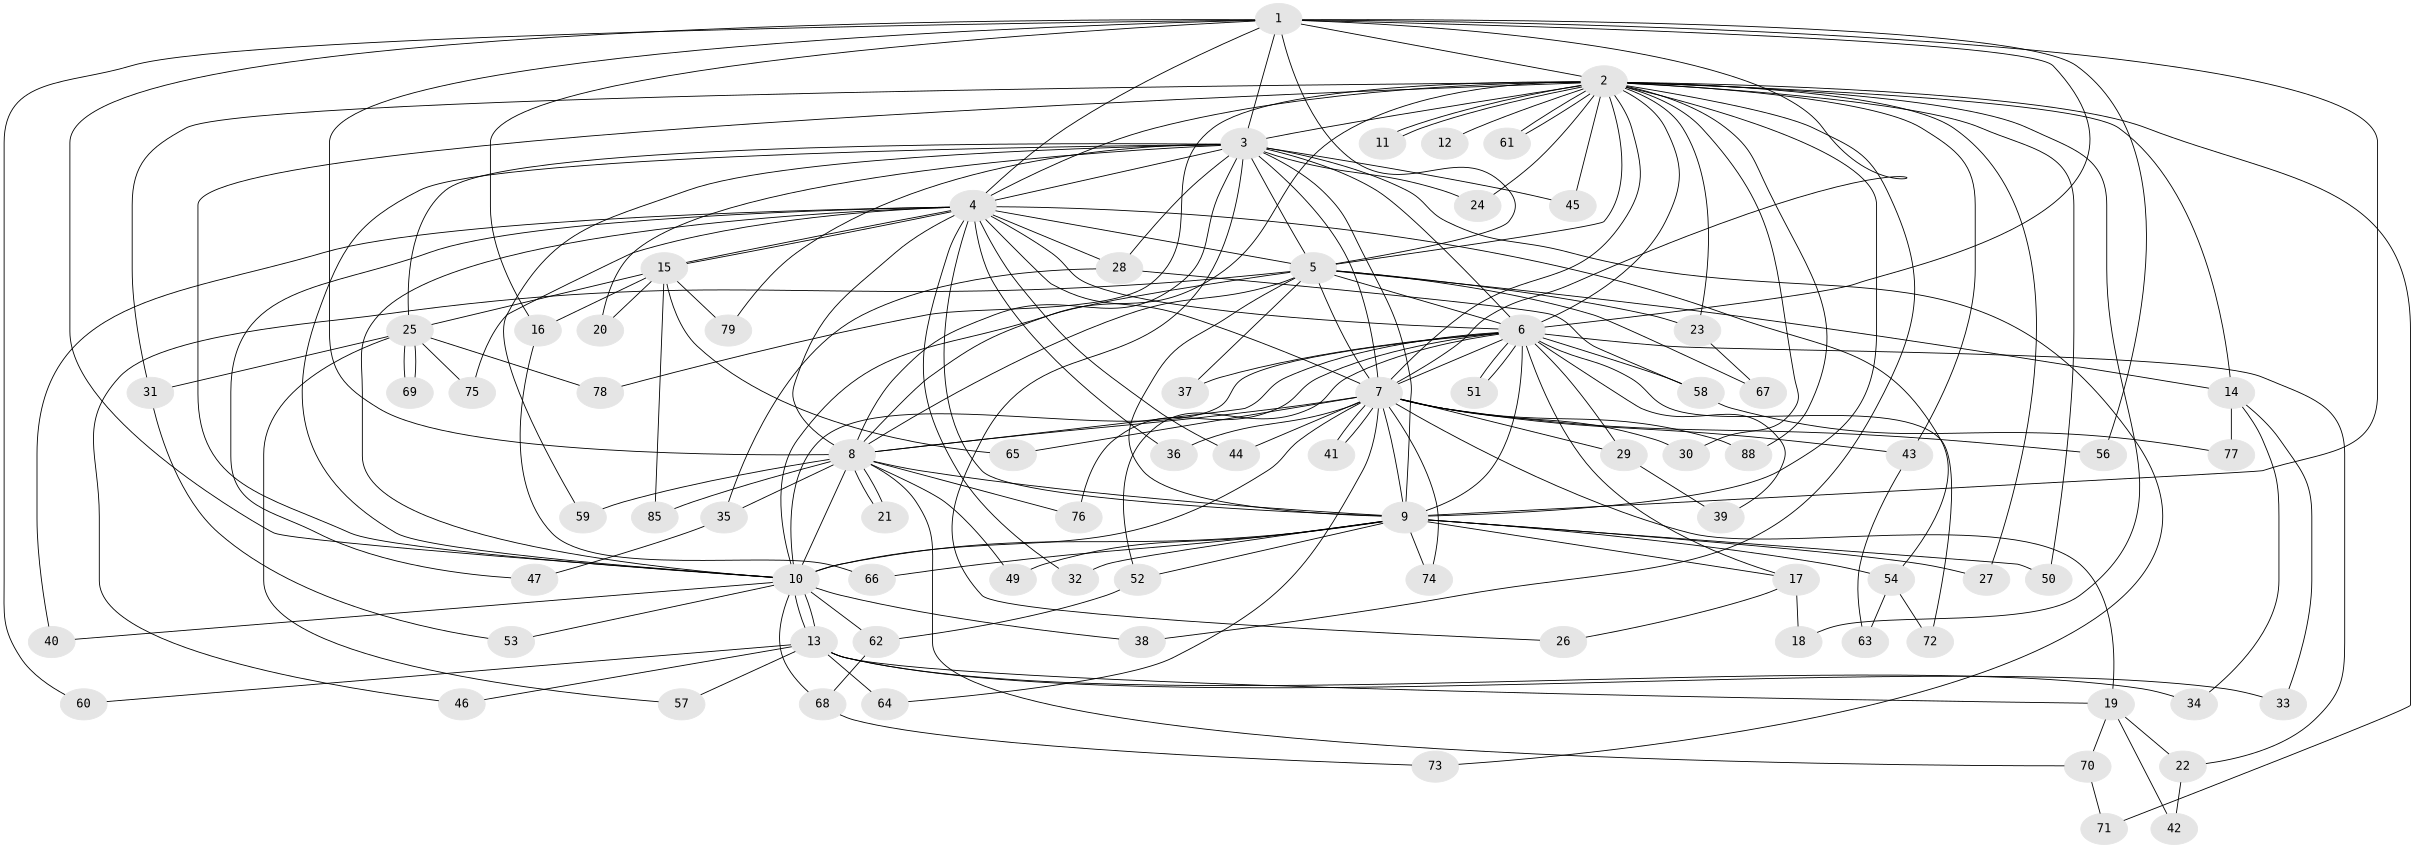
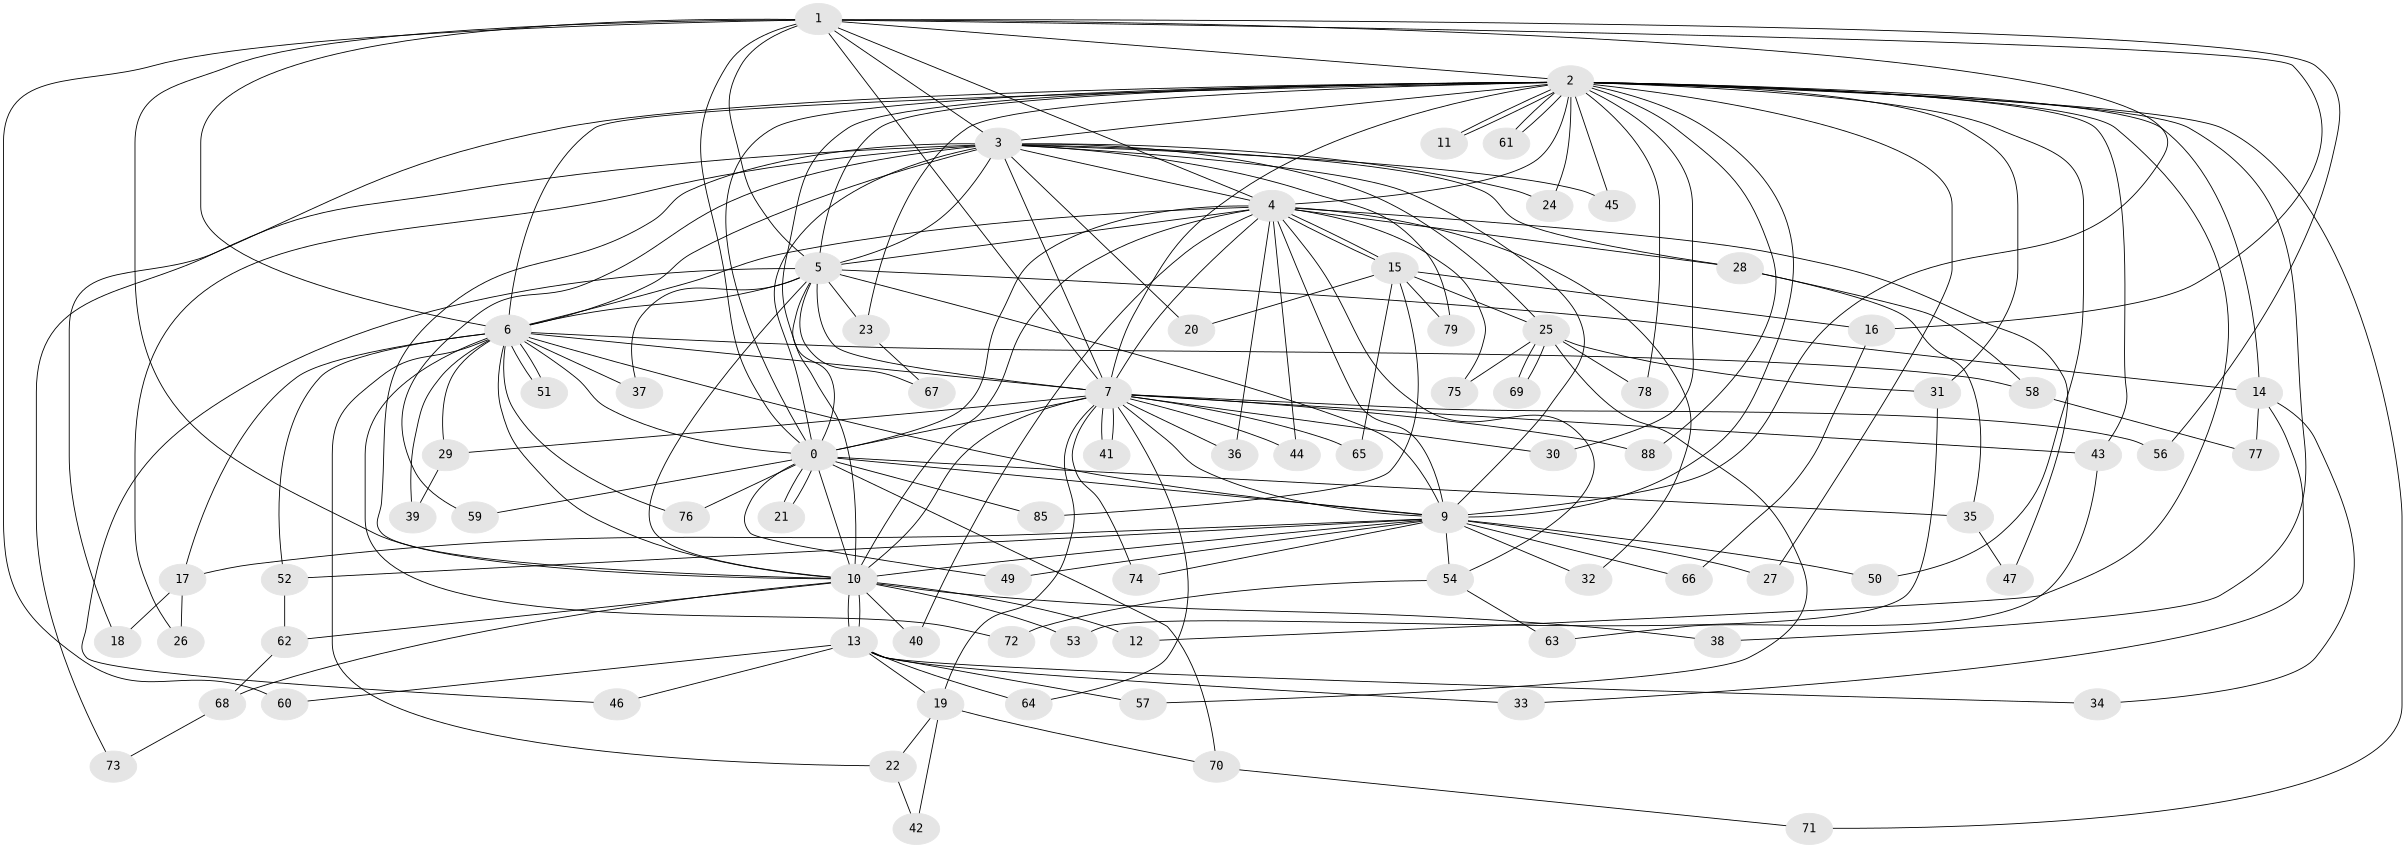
(852, 455) -> (814, 455)
none -> (1035, 608)
